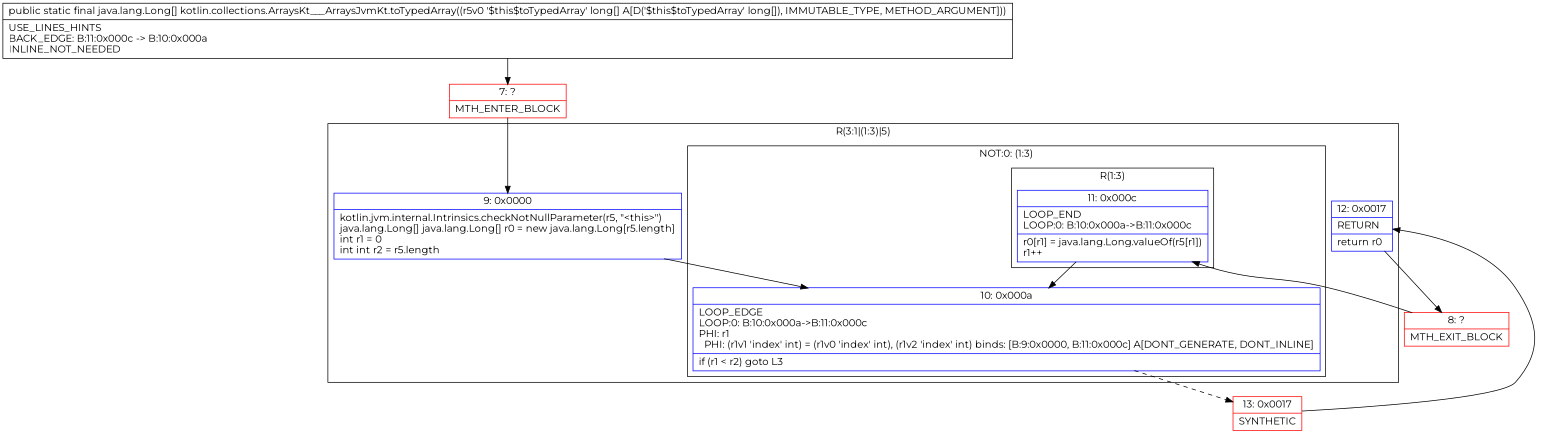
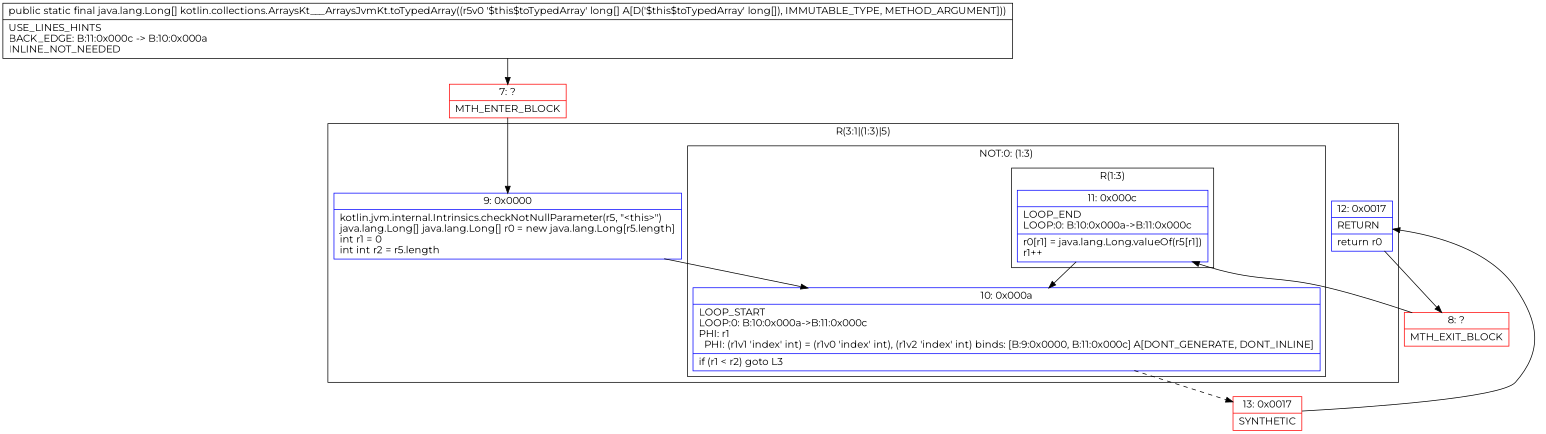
(731, 312) -> (732, 312)
